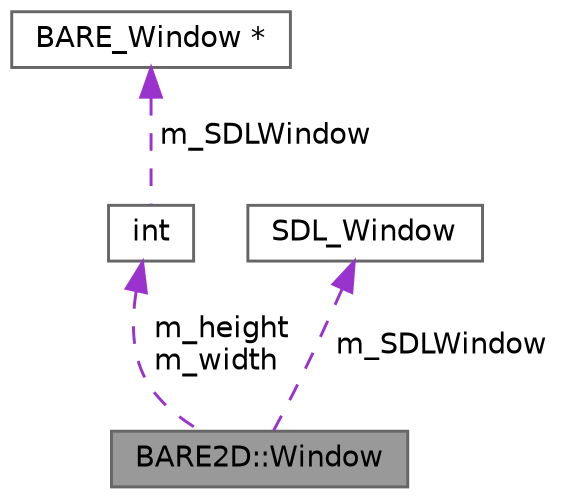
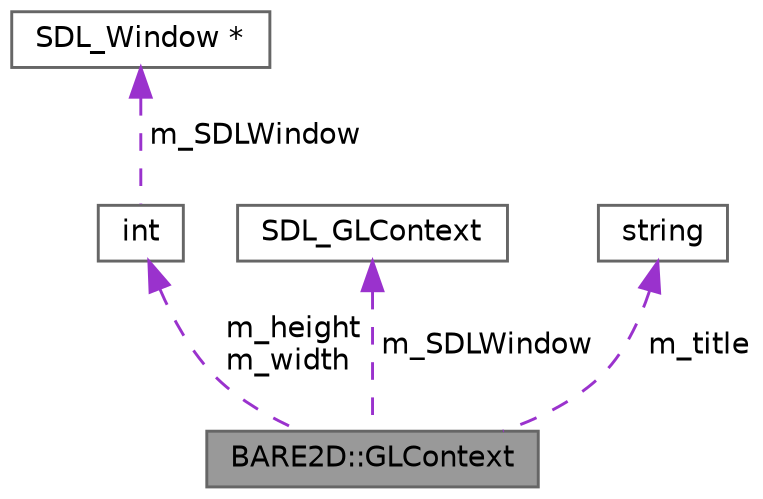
(151, 40) -> (141, 40)
(365, 233) -> (373, 233)
none -> (663, 233)
(260, 459) -> (373, 459)
